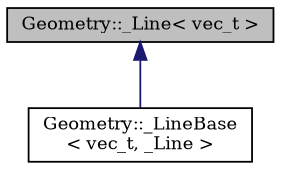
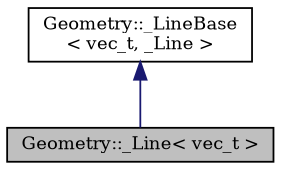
(140, 84) -> (140, 104)
